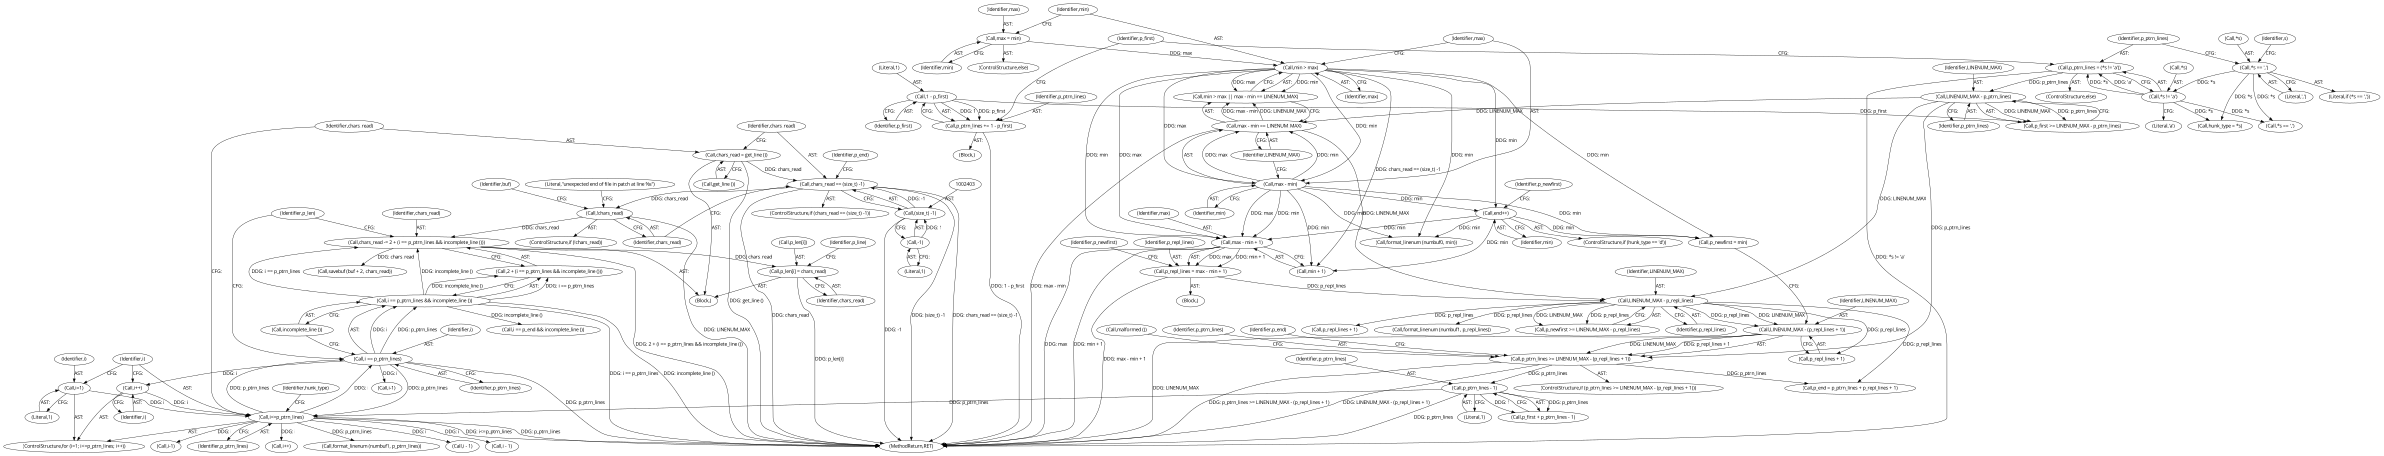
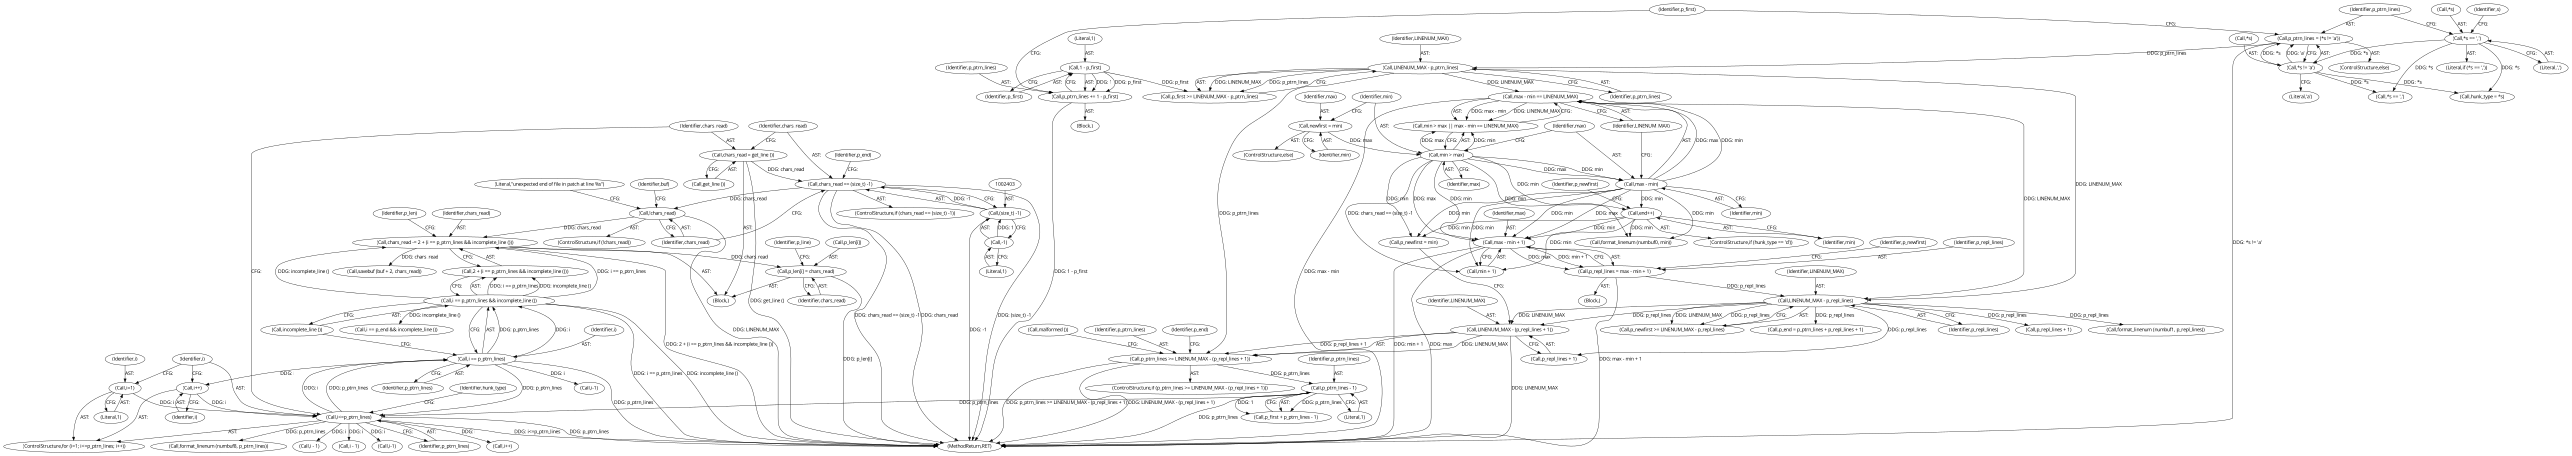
(1003, 39) -> (1320, 126)
none -> (1579, 252)
(232, 318) -> (469, 327)
(1711, 374) -> none
(372, 447) -> (219, 447)
